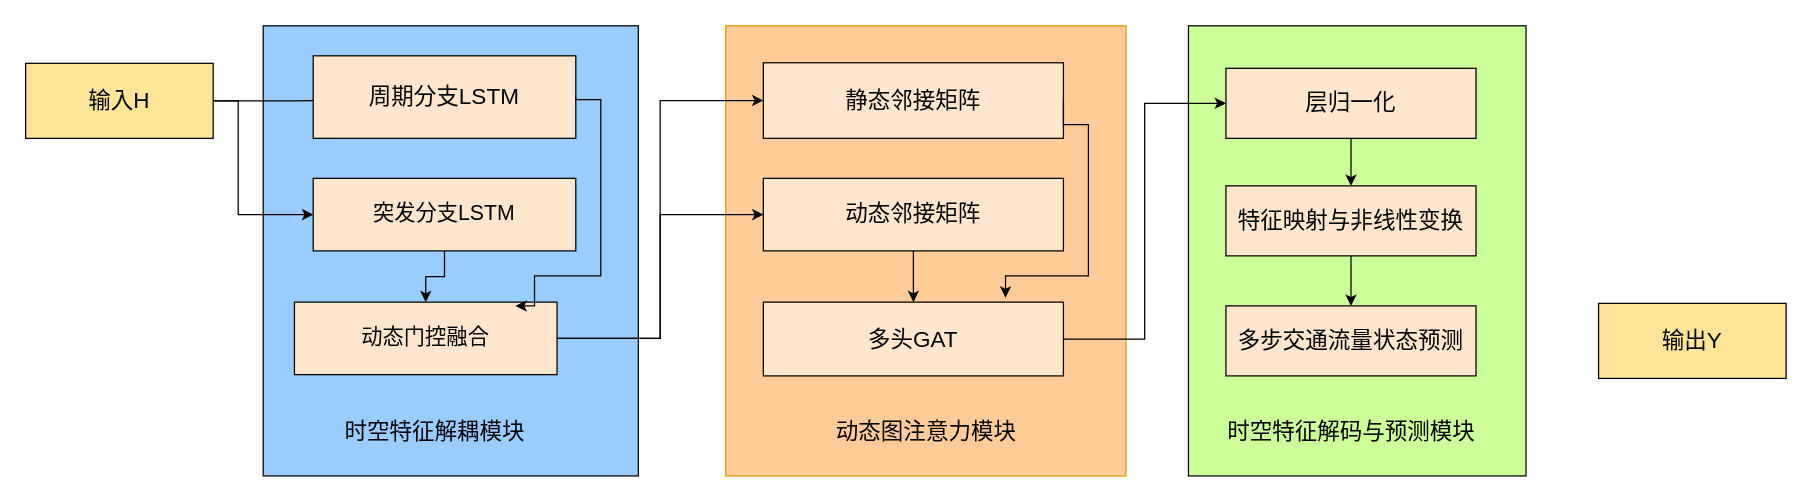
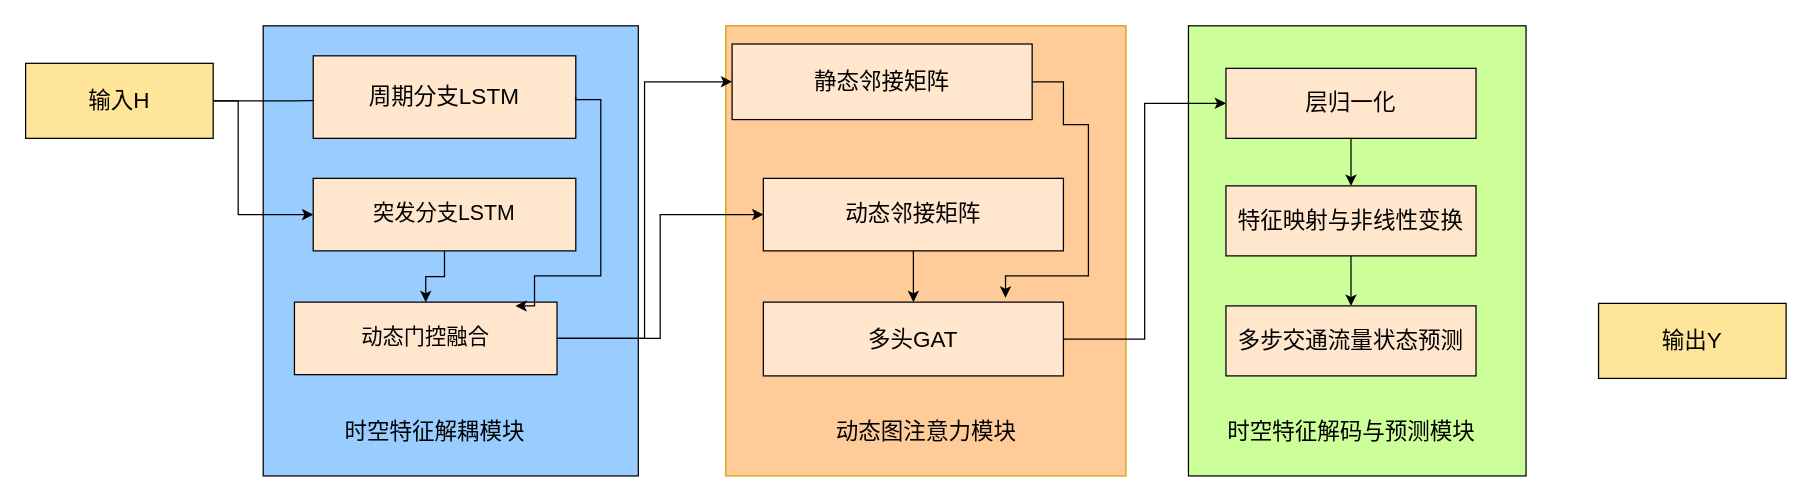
(913, 100) -> (882, 82)
